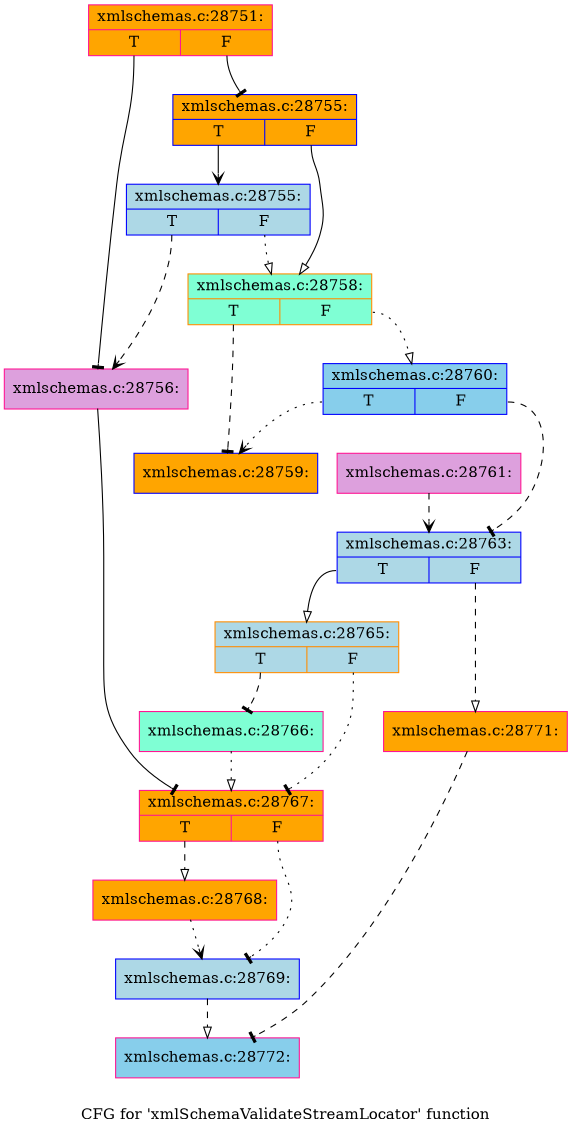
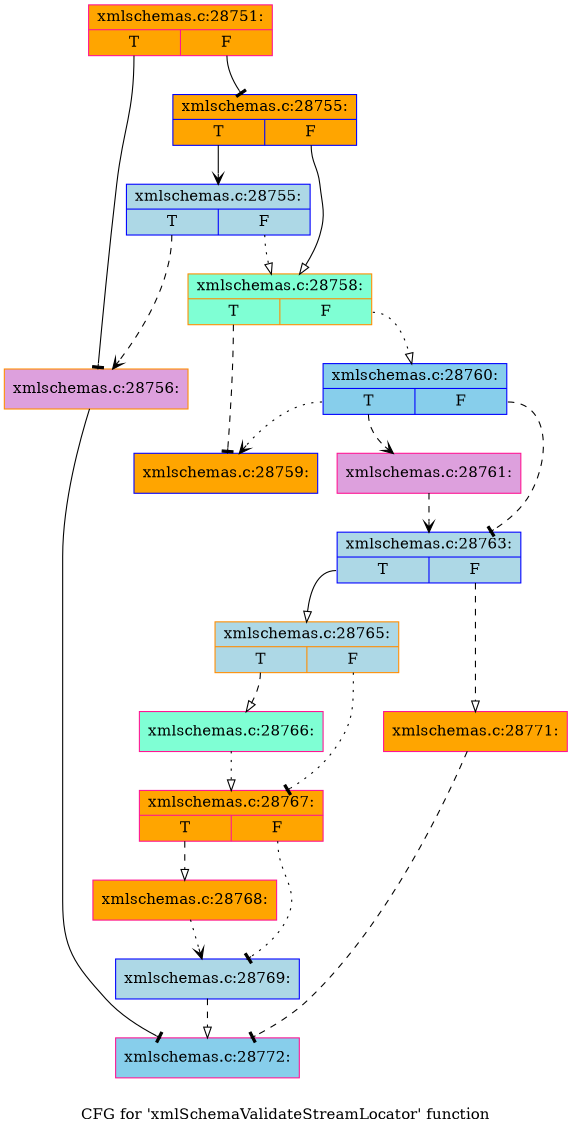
(96, 389) -> (96, 389)
none -> (373, 432)
(104, 611) -> (63, 740)
(257, 691) -> (257, 691)
